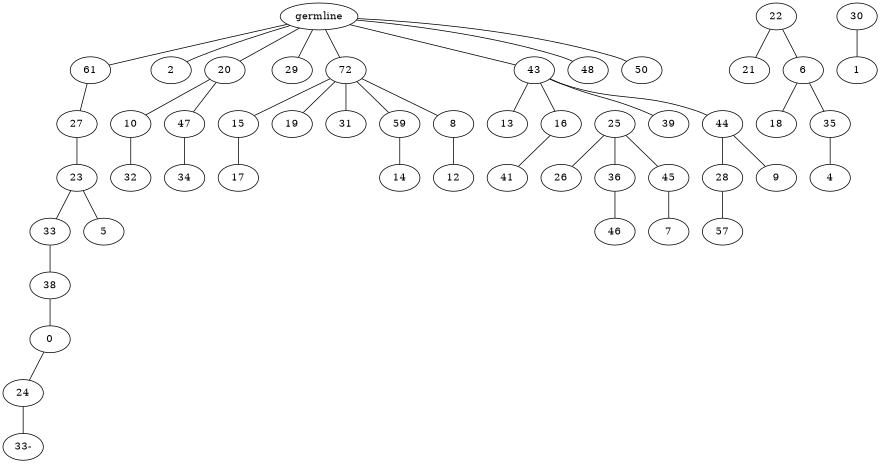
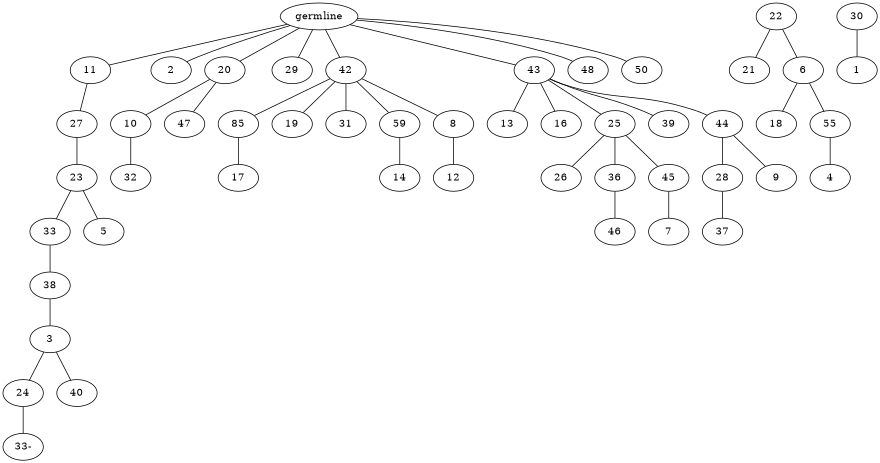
(90, 70) -> (90, 70)
(346, 70) -> (346, 70)
none -> (575, 97)
(238, 124) -> (238, 124)
(830, 124) -> (830, 124)
(185, 178) -> none
(507, 178) -> none
(723, 232) -> (723, 232)
(50, 339) -> (50, 339)
none -> (77, 393)
